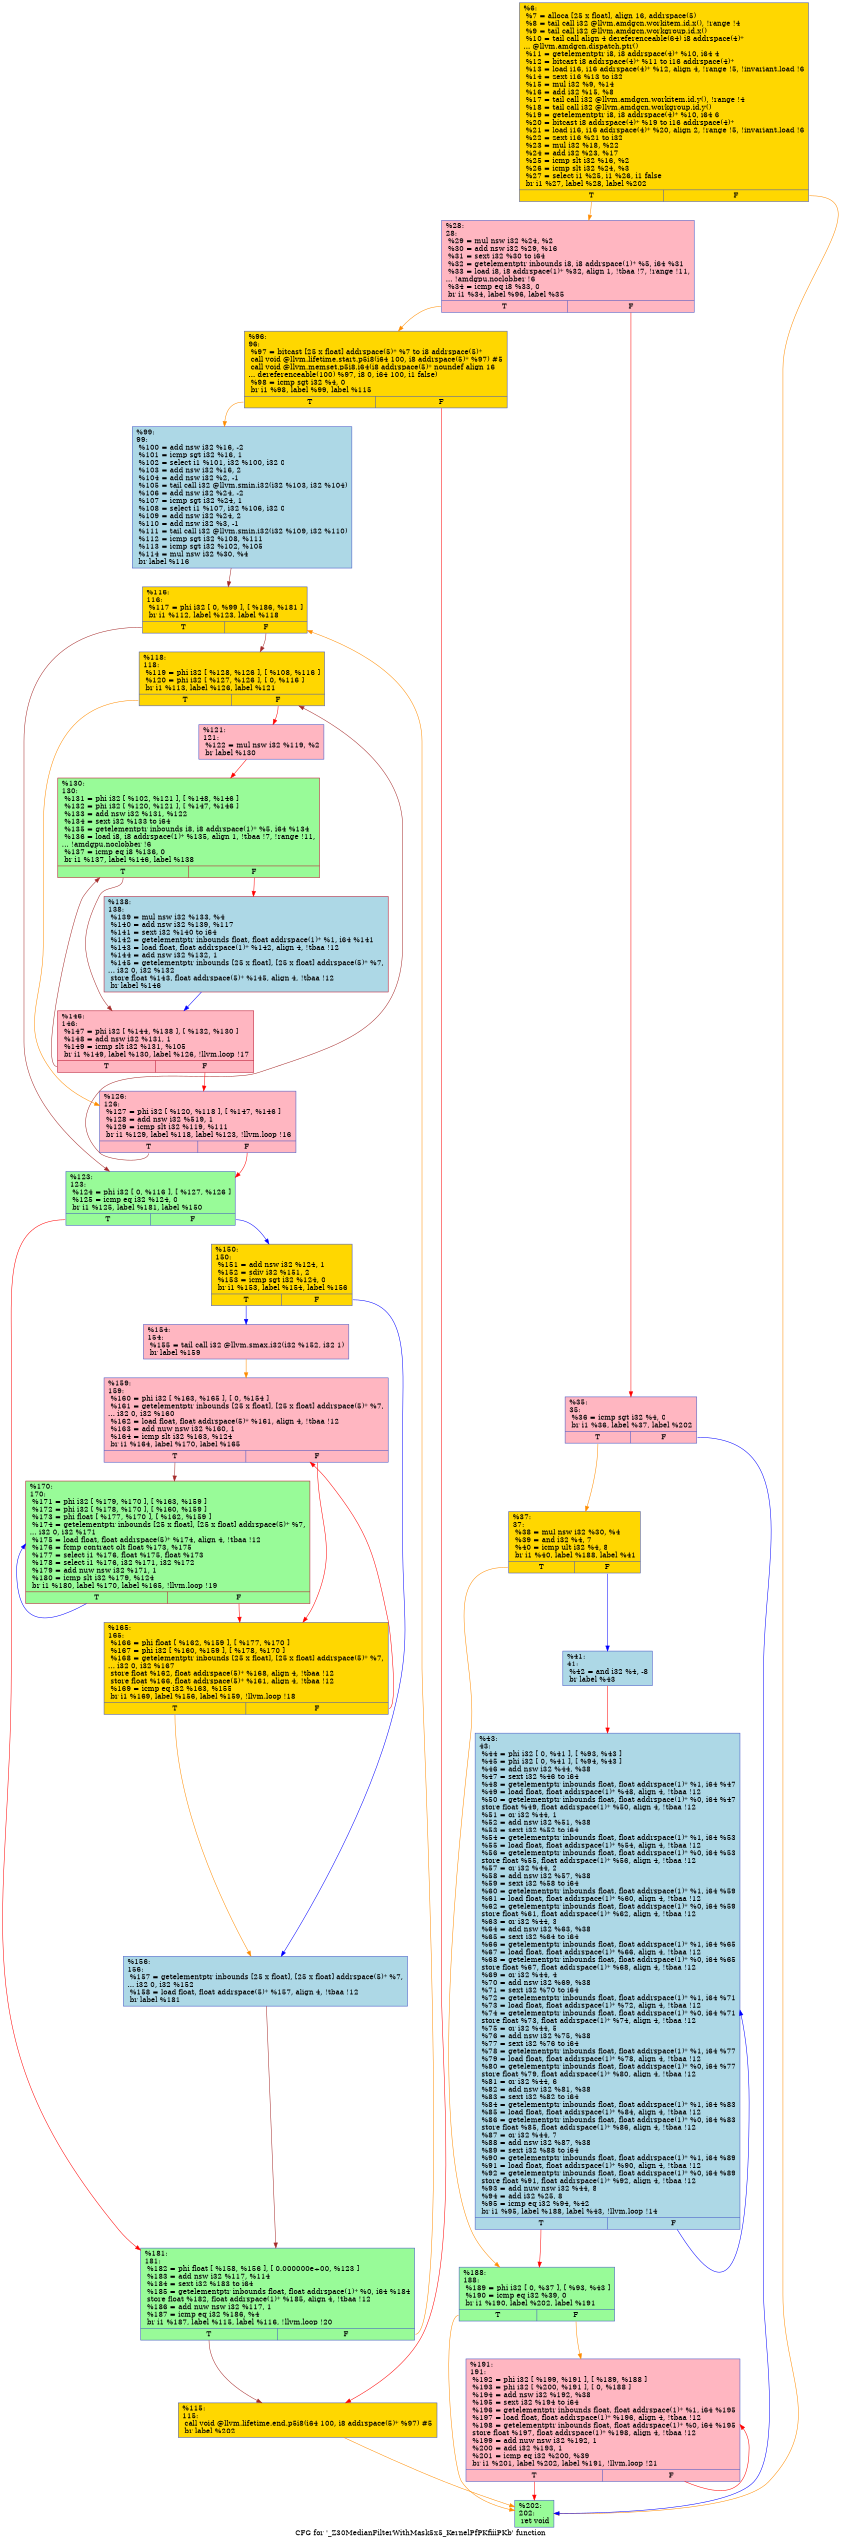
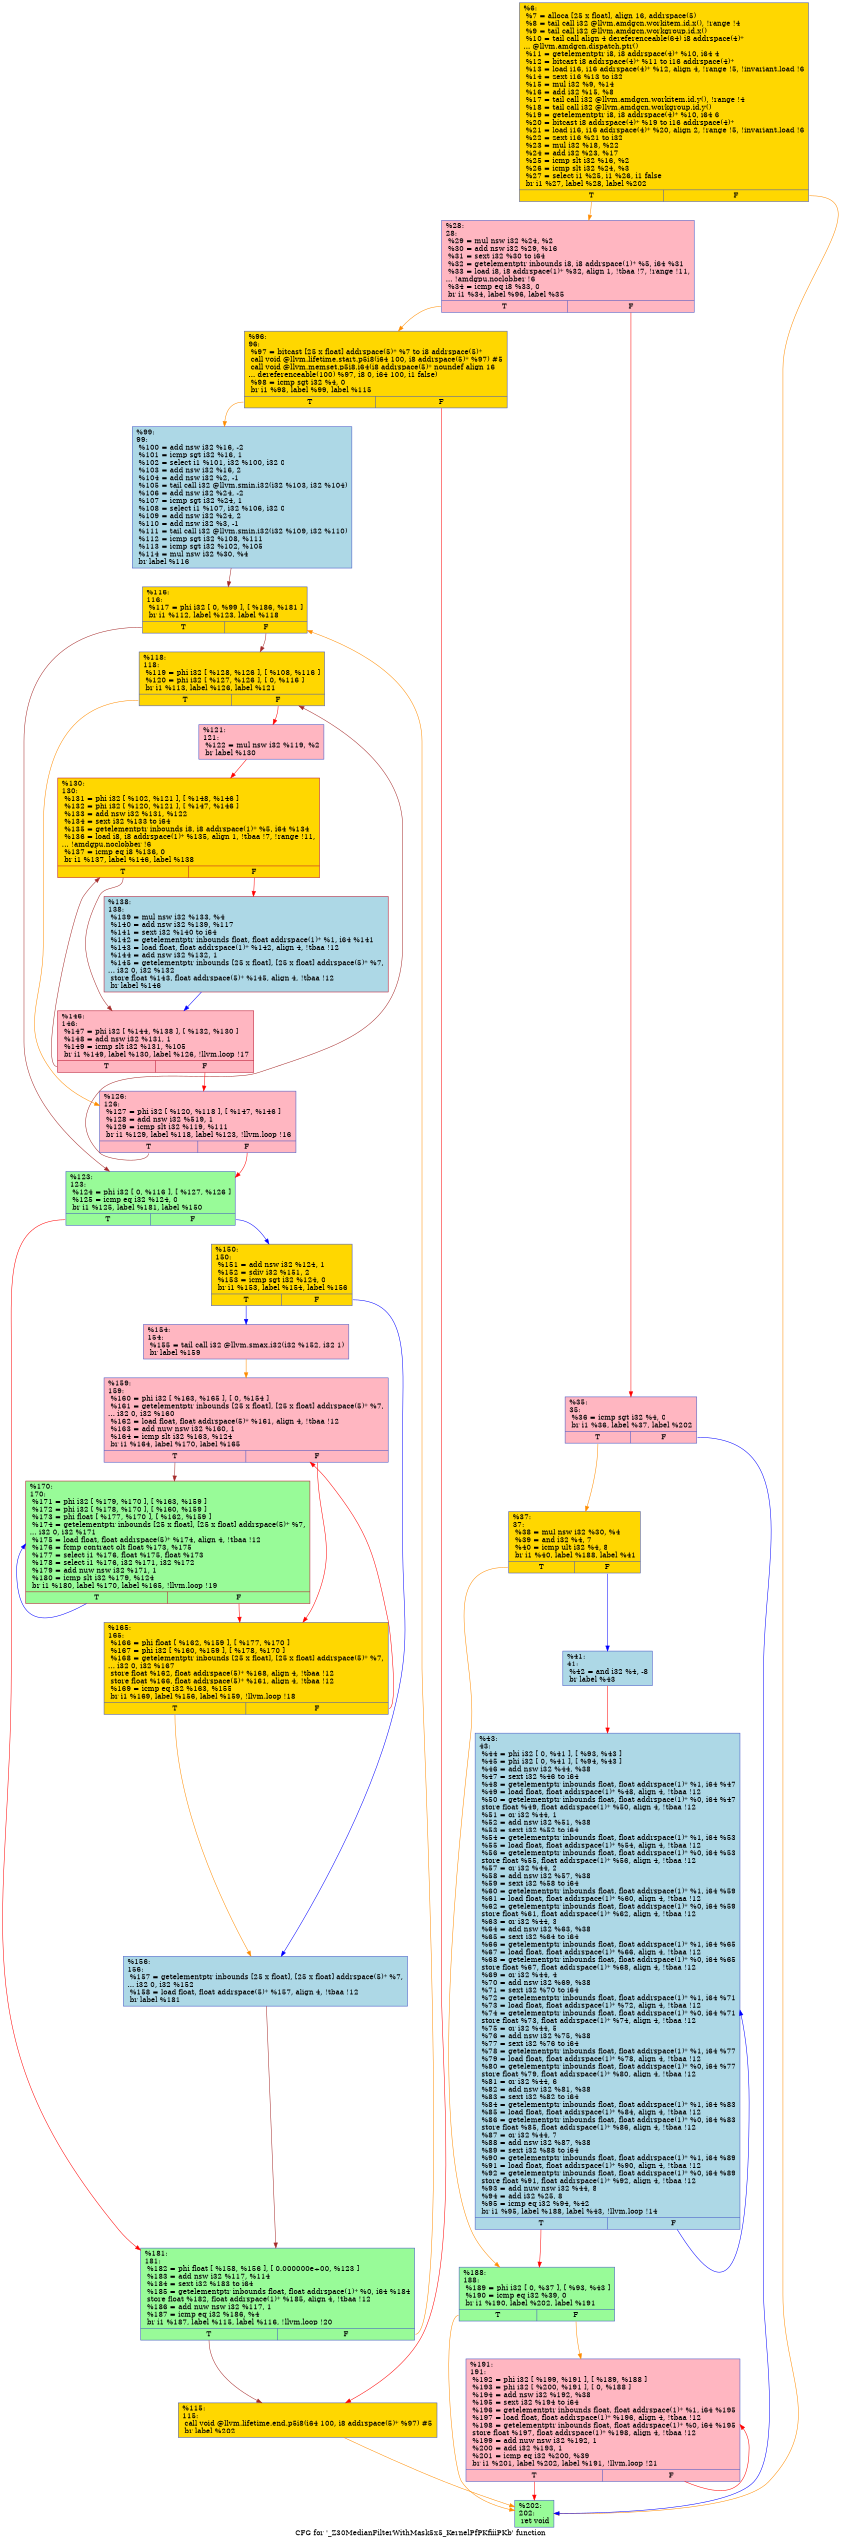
(189, 828) -> (189, 828)
